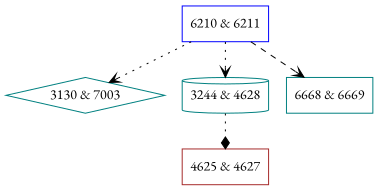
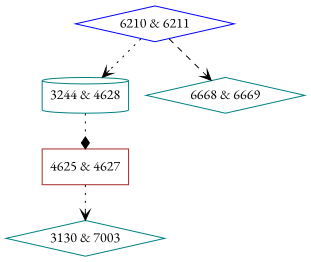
(225, 24) -> (155, 24)
(155, 60) -> (85, 198)
(330, 95) -> (225, 95)
